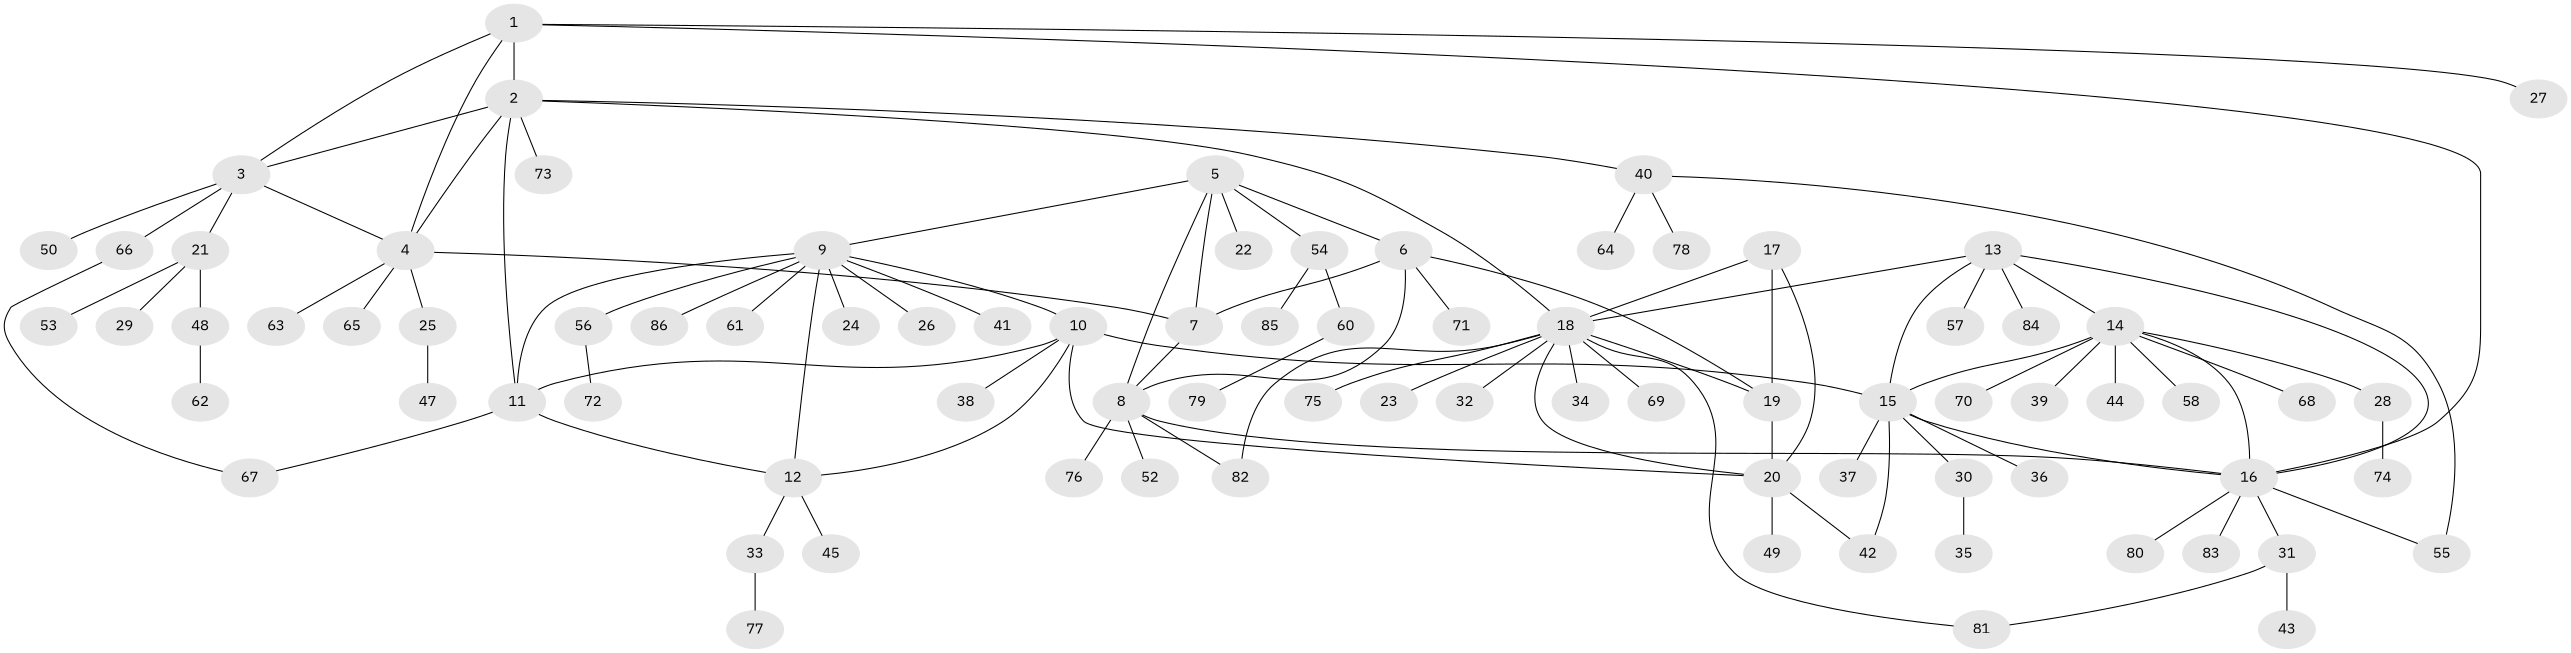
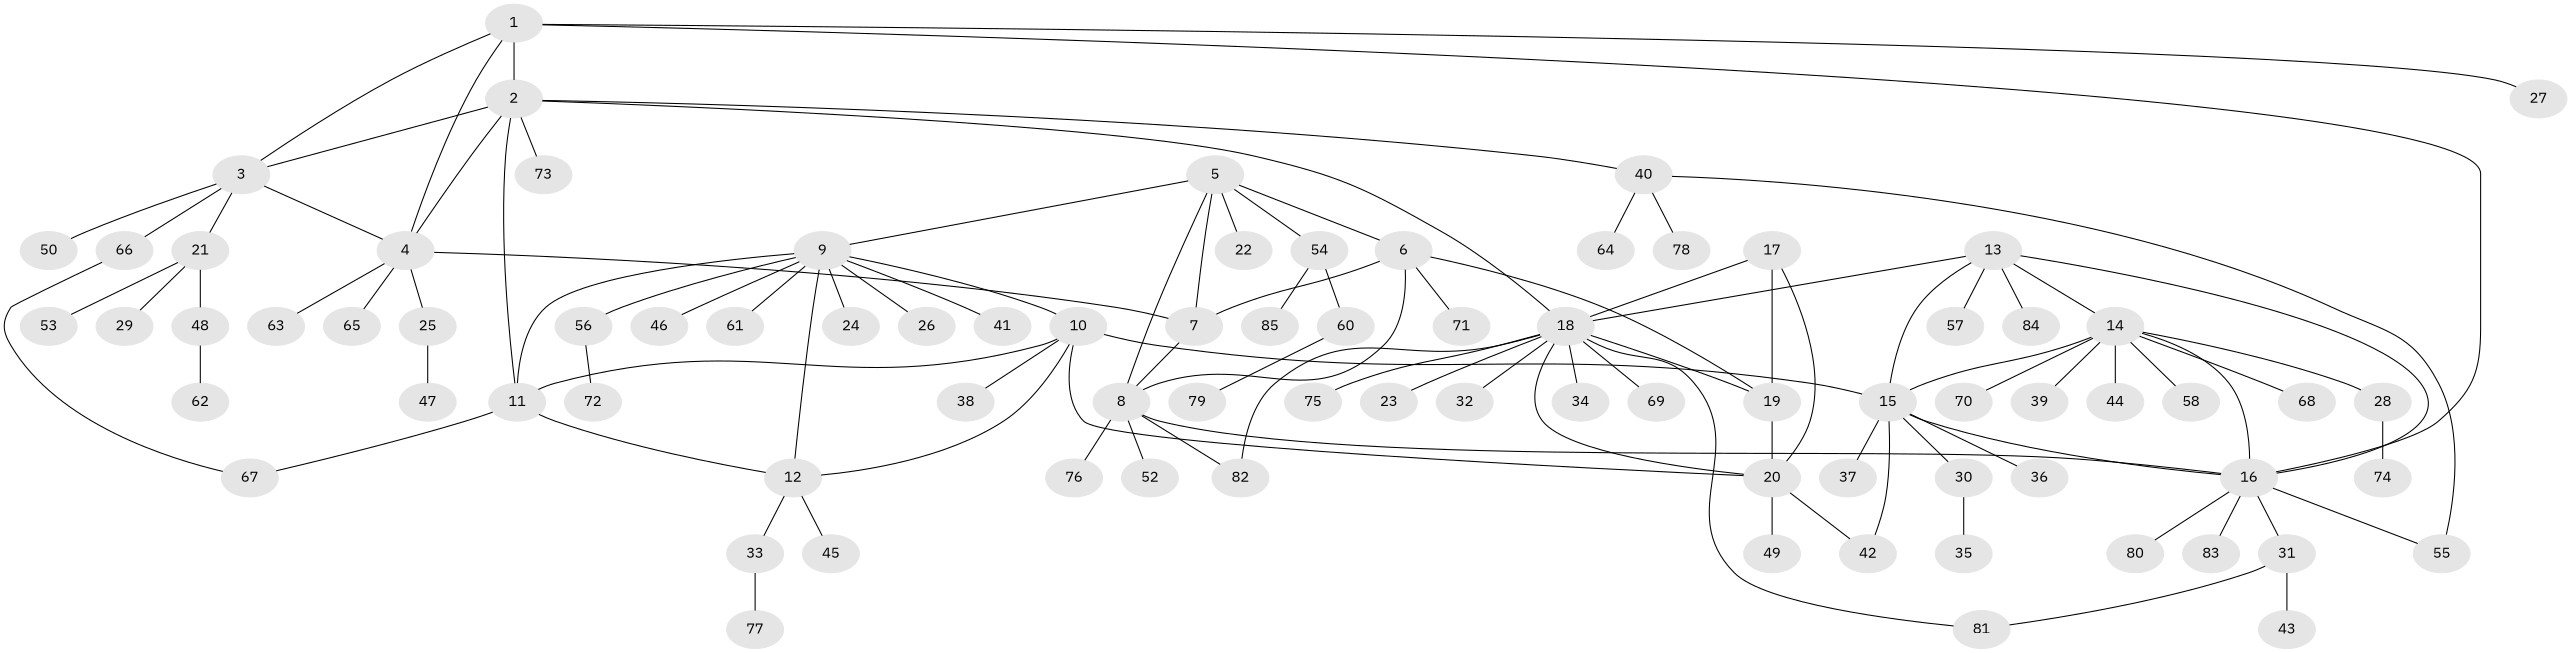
(659, 326) -> (659, 326)
